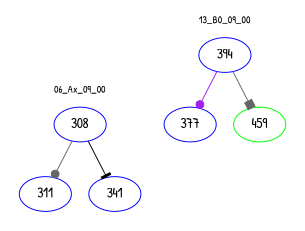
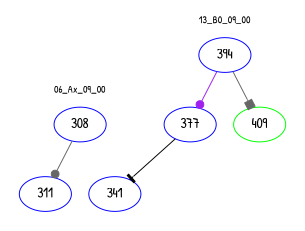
(260, 125) -> (260, 125)
(96, 157) -> (155, 157)
